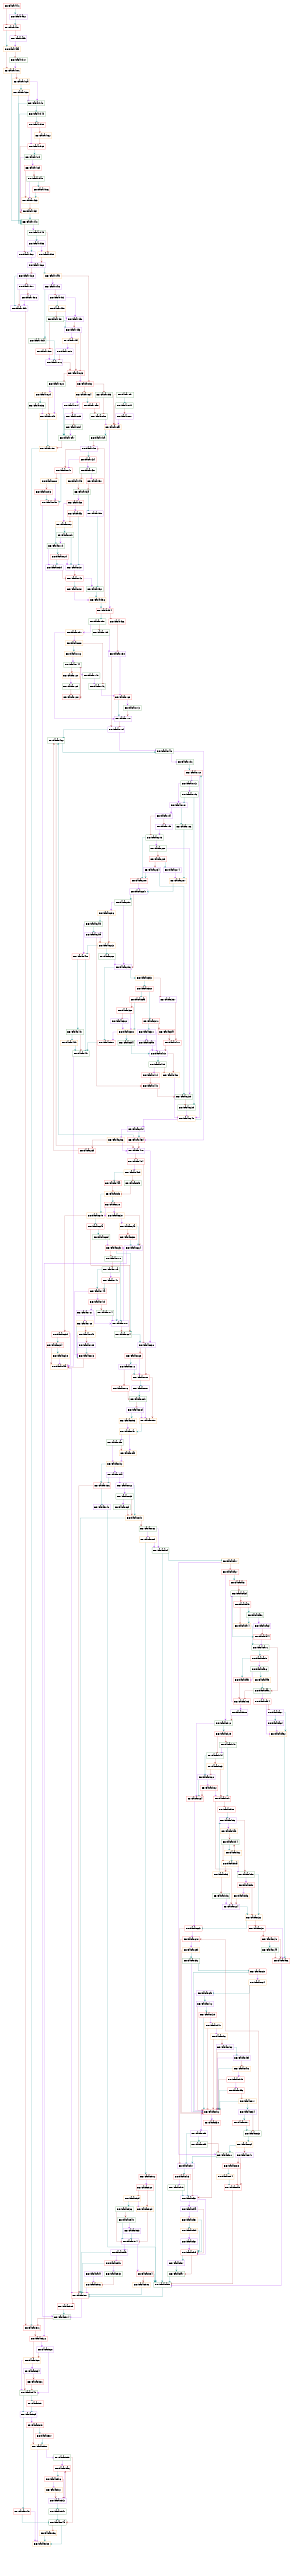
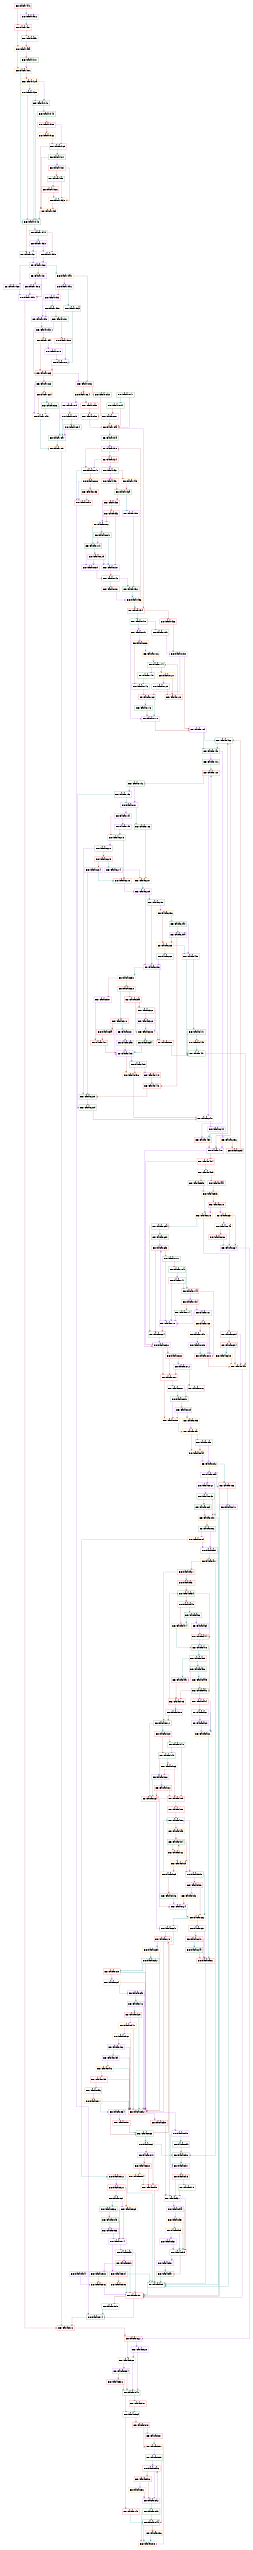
(26, 281) -> (38, 270)
(220, 2090) -> none
